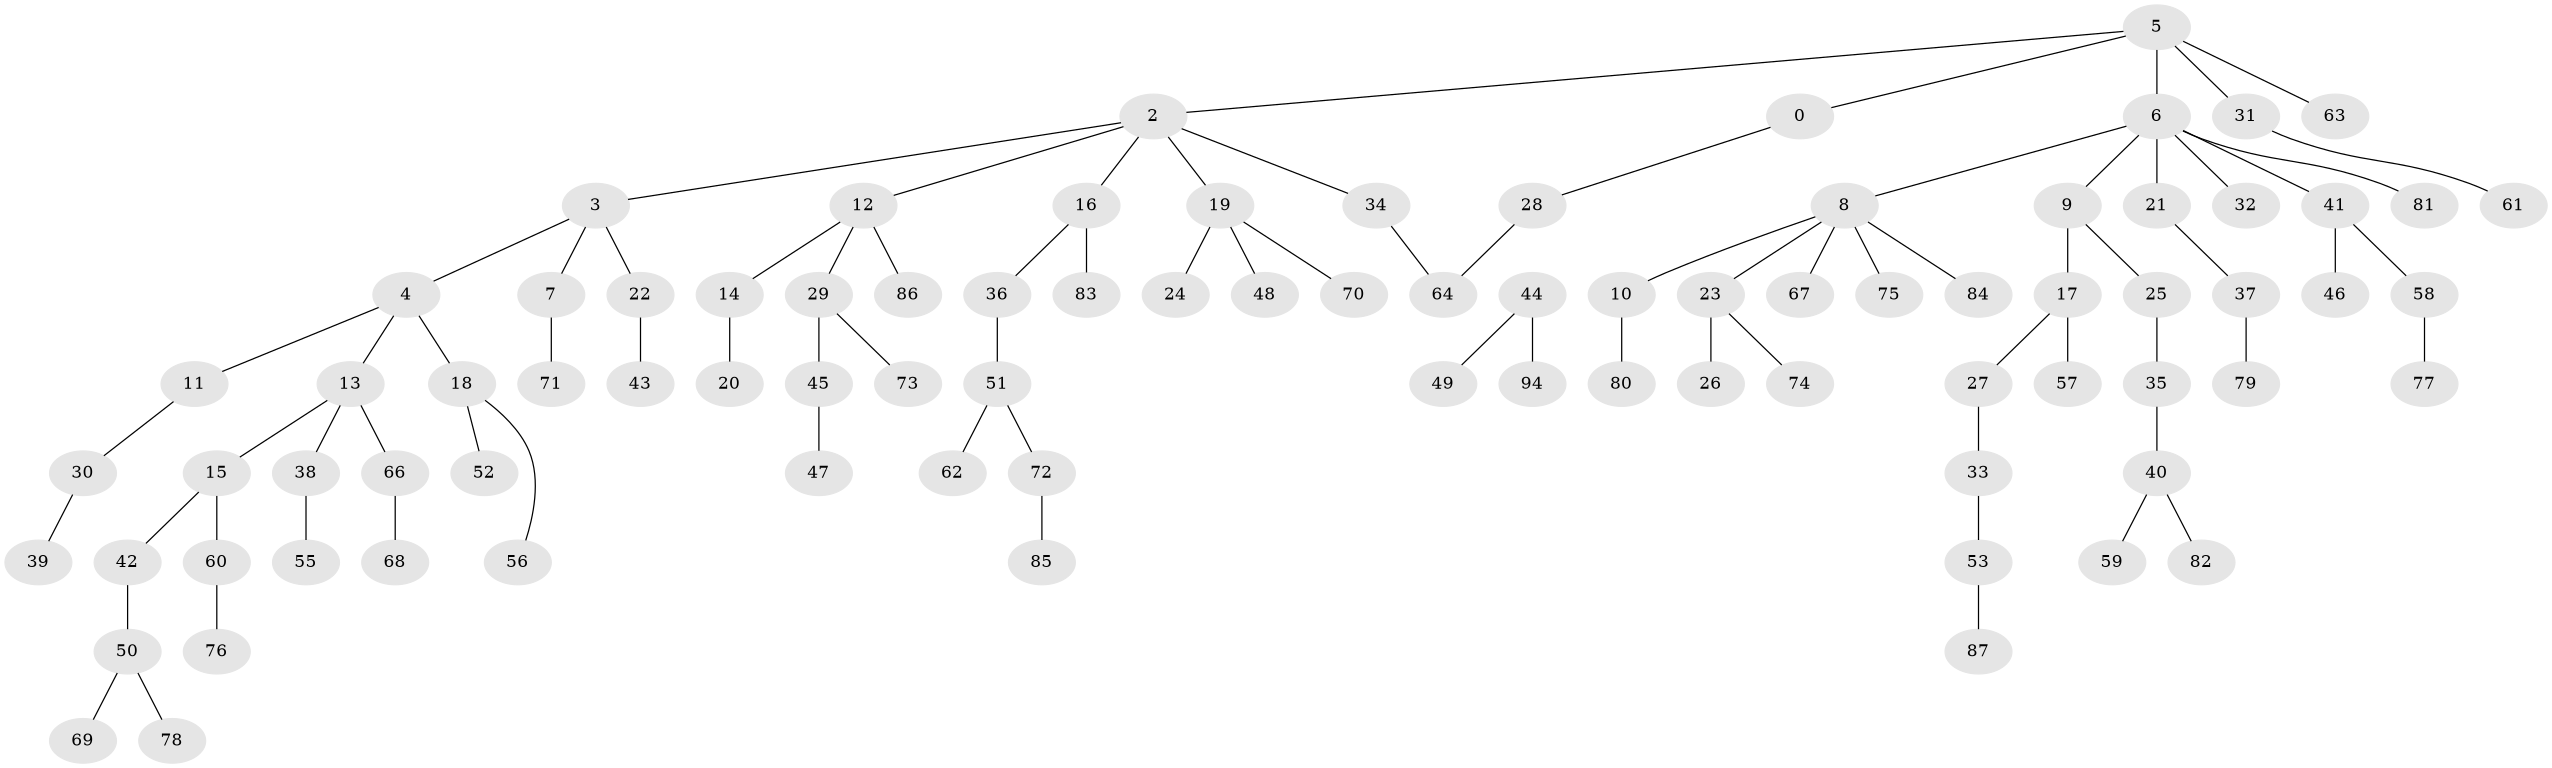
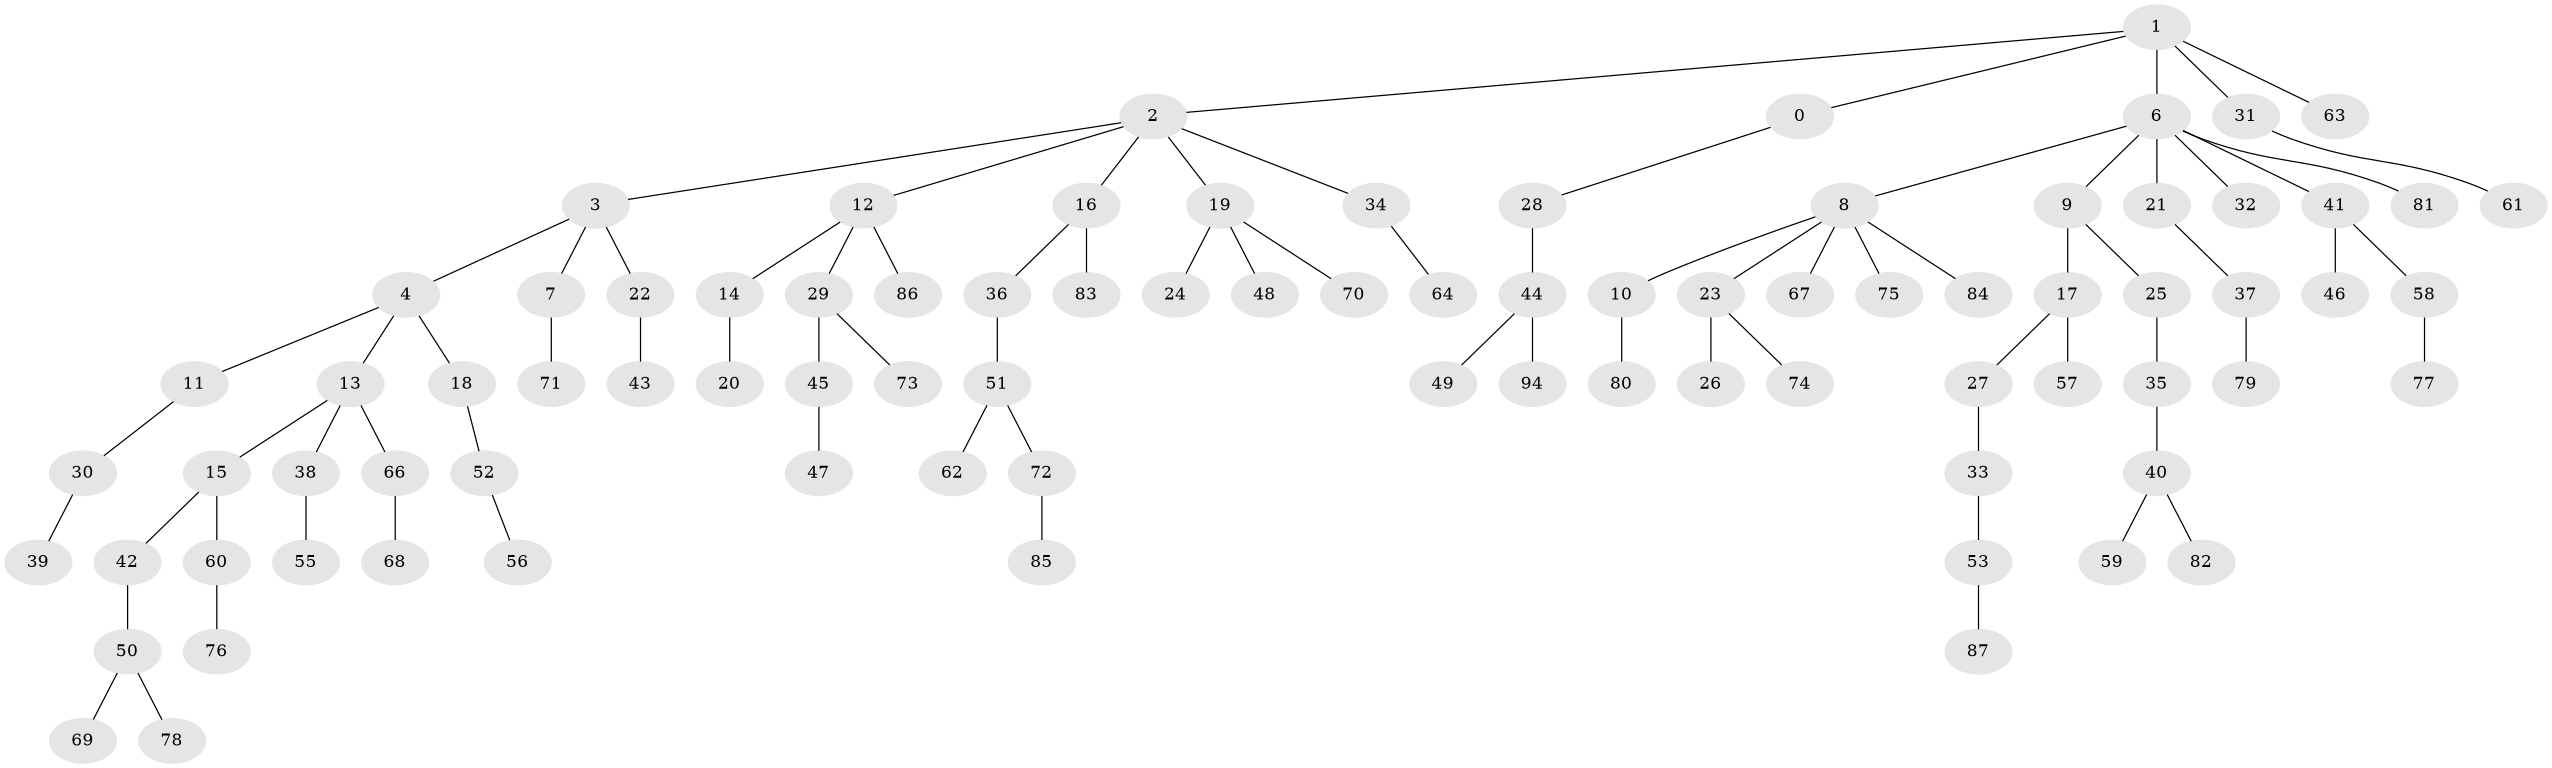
(2157, 27) -> (2157, 27)
(1488, 250) -> (1533, 250)
(533, 462) -> (501, 518)
